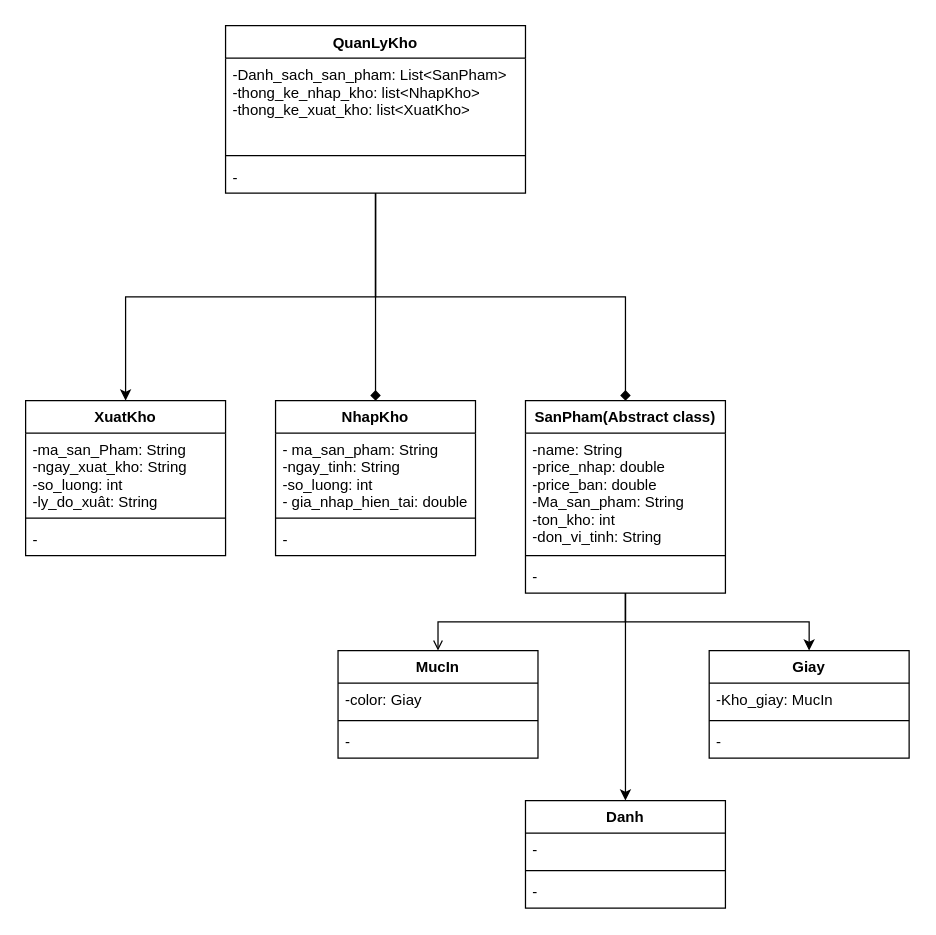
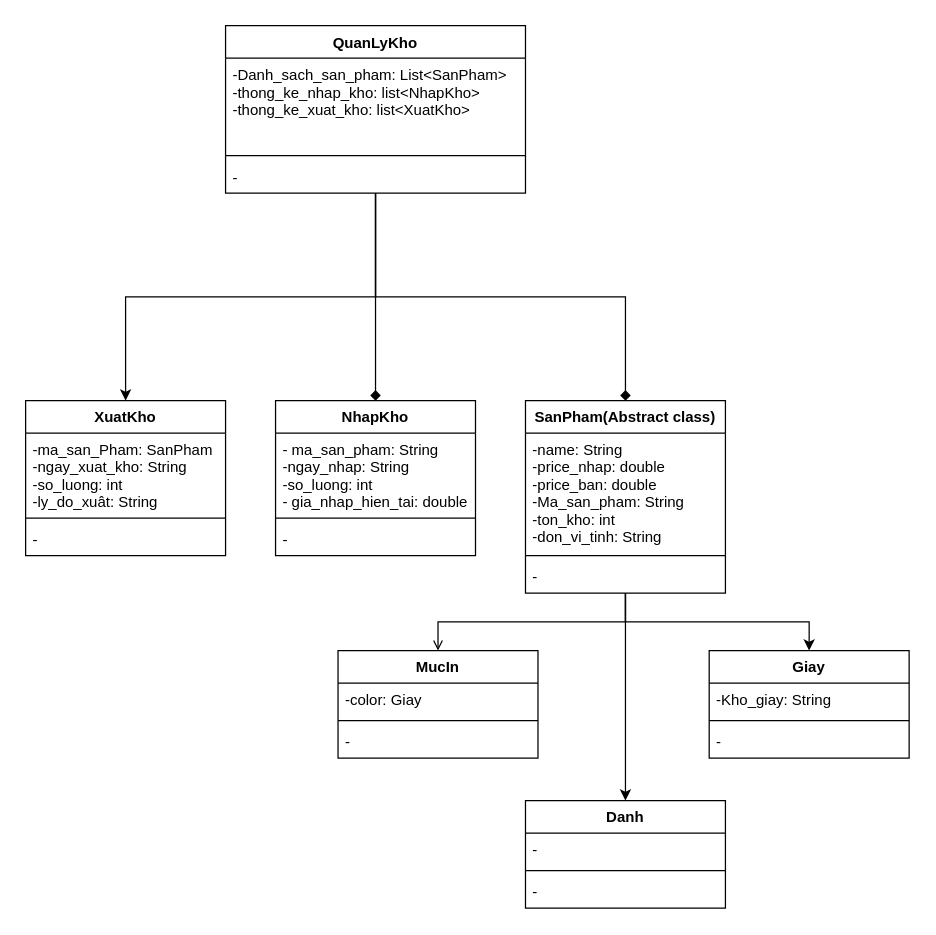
(111, 450) -> (117, 450)
(363, 450) -> (363, 450)
(778, 700) -> (780, 700)
